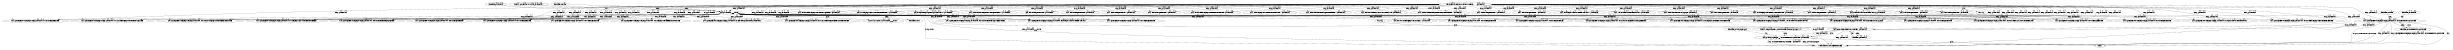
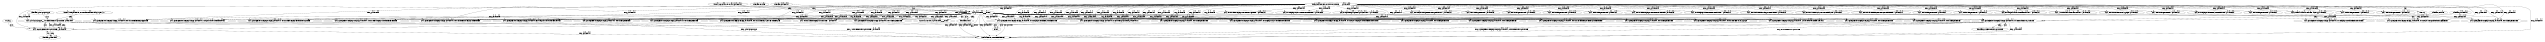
none -> (966, 15)
none -> (62, 25)
